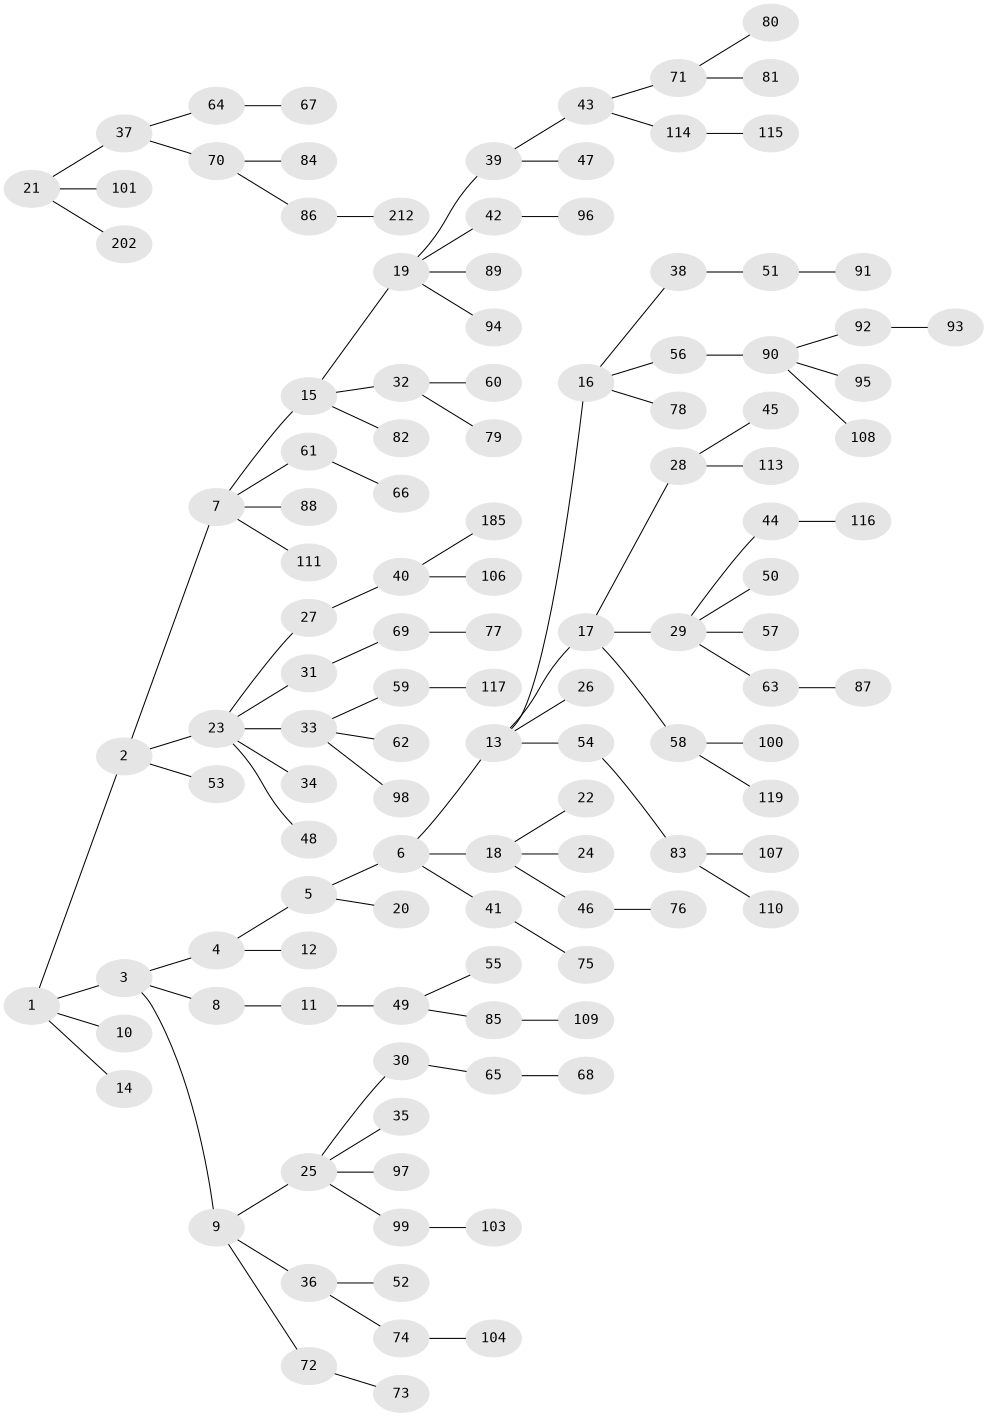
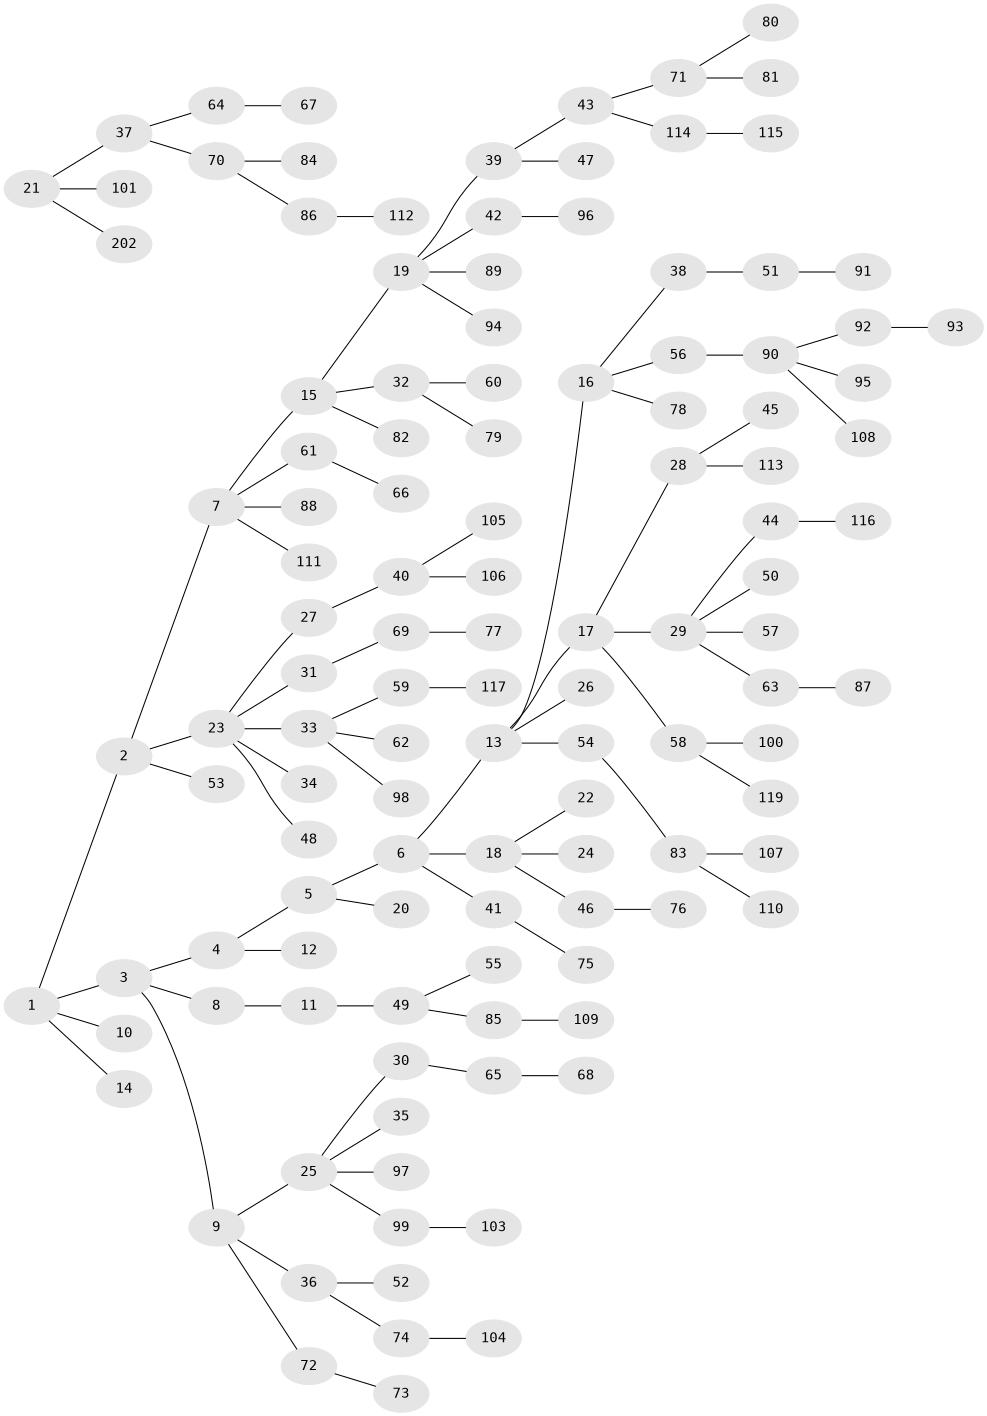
(401, 217) -> (401, 217)
(494, 521) -> (494, 521)
